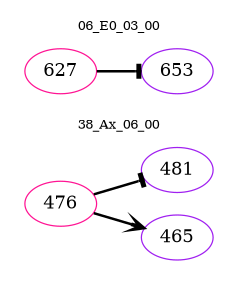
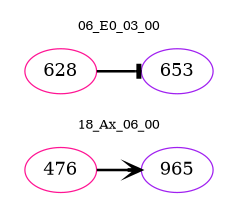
(61, 71) -> (61, 71)
(119, 126) -> (119, 126)
(177, 170) -> none
(177, 238) -> (177, 170)
